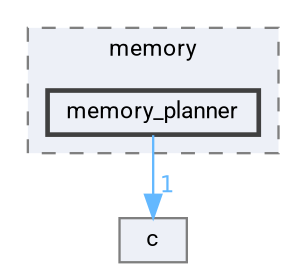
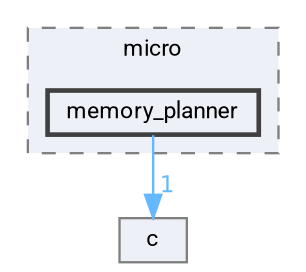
(153, 50) -> (153, 50)
